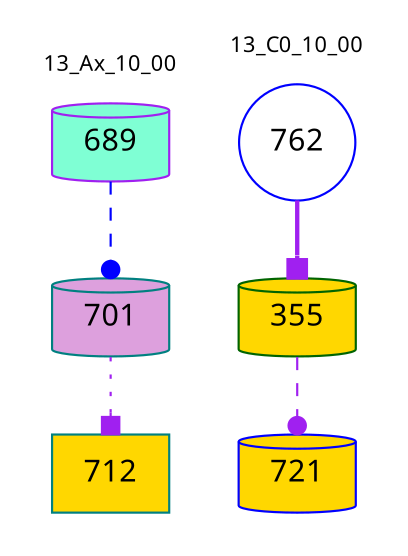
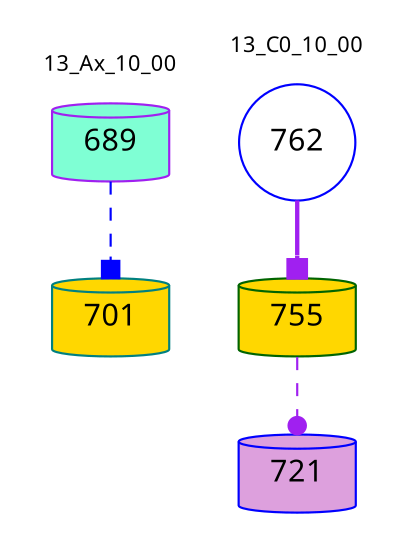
(111, 221) -> (111, 219)
(111, 317) -> (111, 317)
(297, 317) -> (297, 317)
(111, 474) -> none
(297, 474) -> (297, 474)
